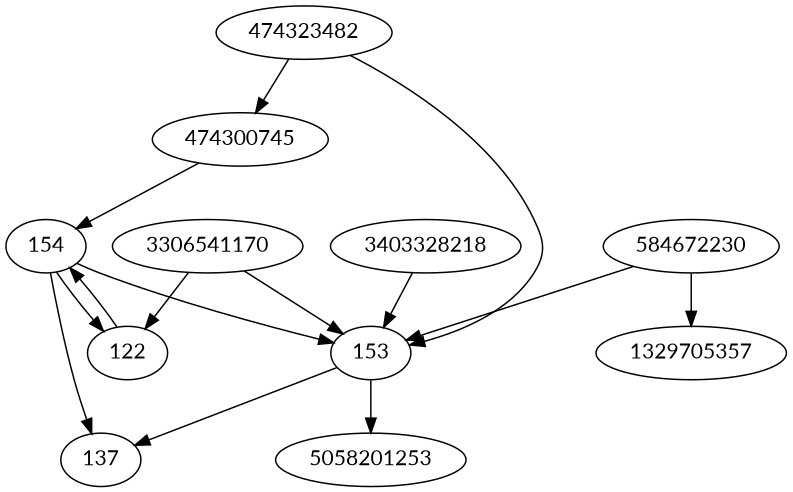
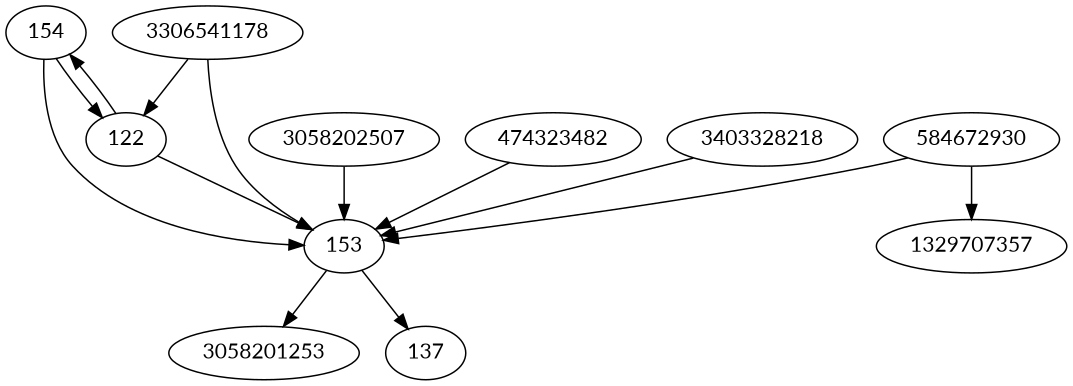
(240, 139) -> none
none -> (344, 139)
none -> (228, 190)
(208, 246) -> (208, 33)
(691, 246) -> (972, 139)
(66, 347) -> none
(691, 353) -> (972, 246)
(371, 460) -> (264, 353)
